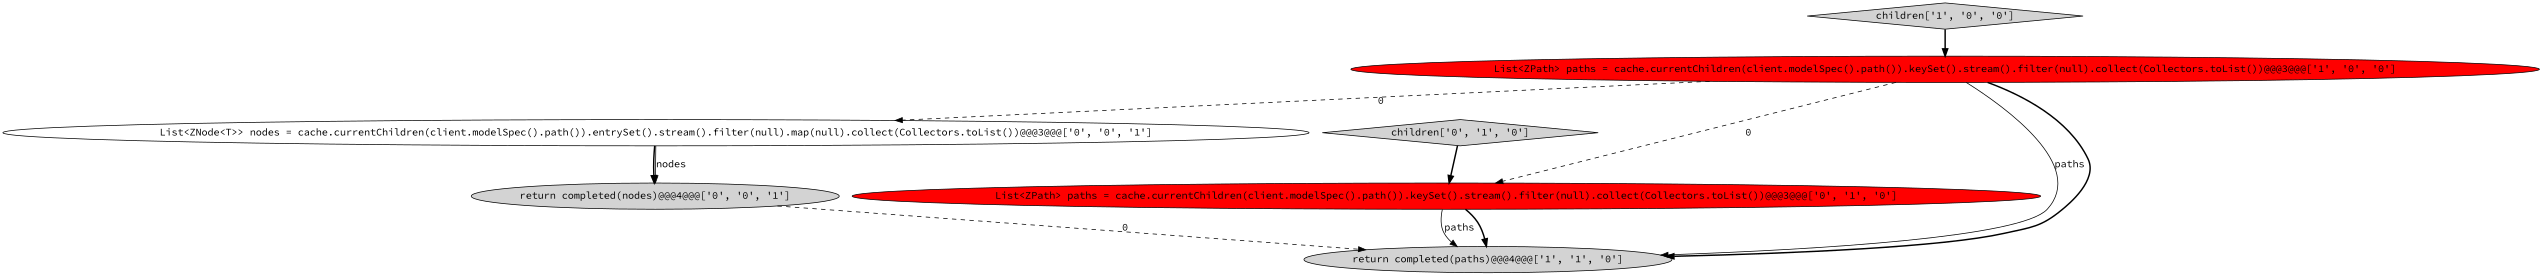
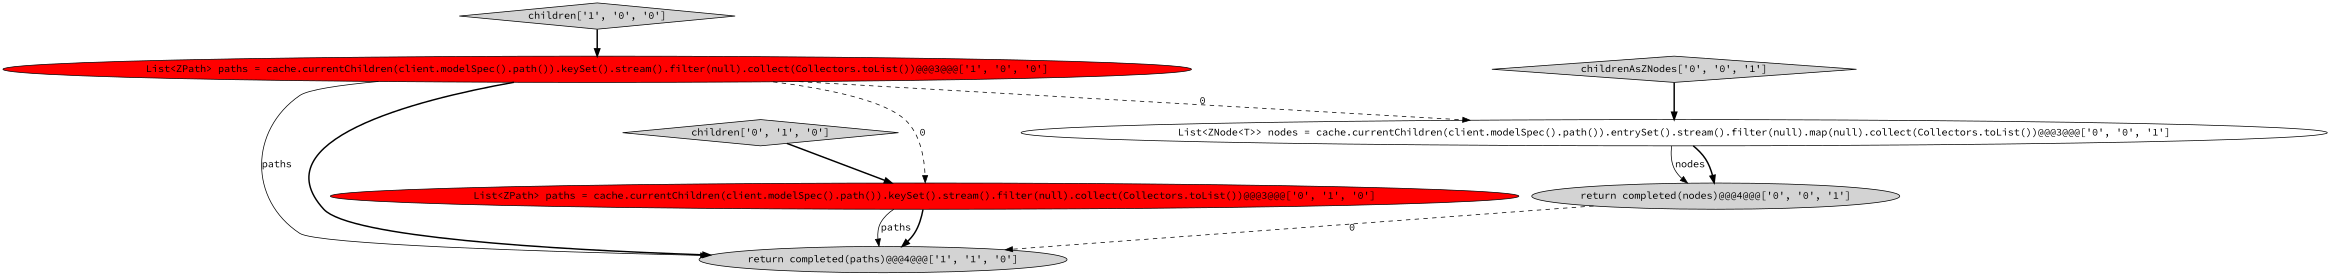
none -> (1674, 69)
